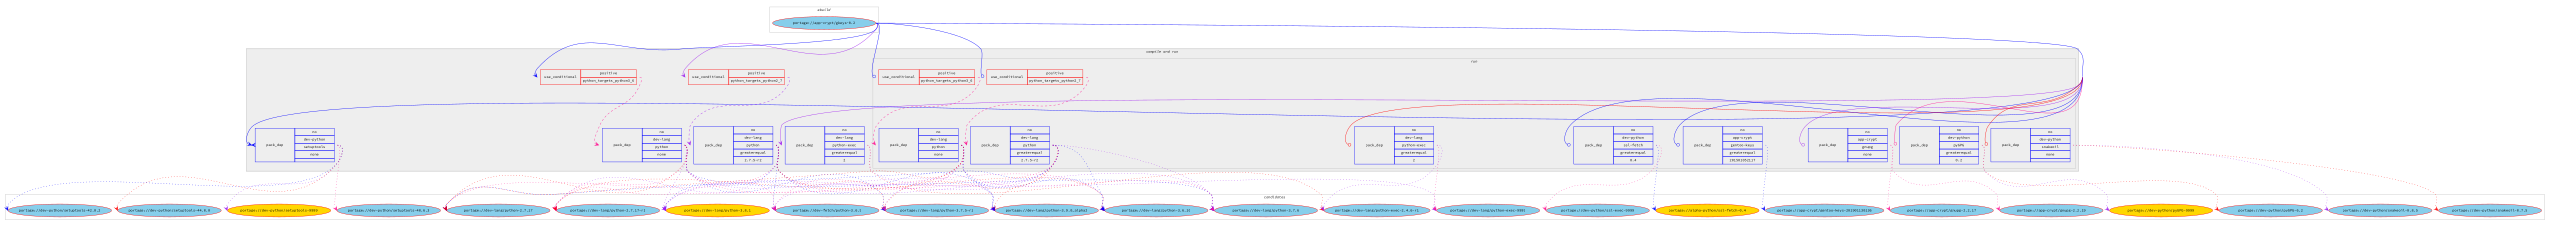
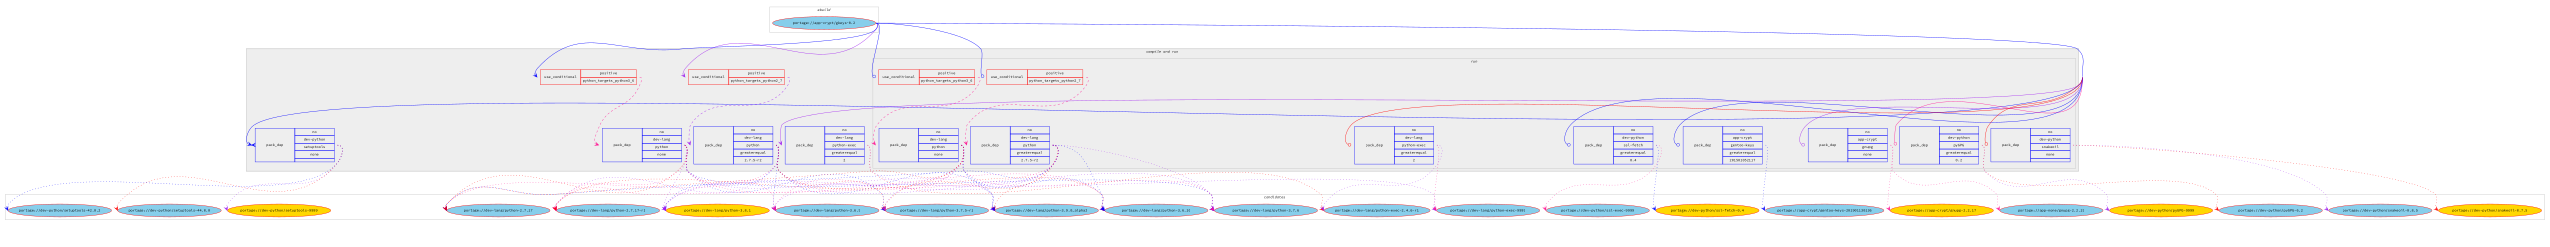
(389, 210) -> none
(827, 210) -> (827, 210)
(1707, 210) -> (1707, 210)
(1942, 210) -> (1942, 210)
(2051, 210) -> (2051, 210)
(2490, 210) -> (2490, 210)
